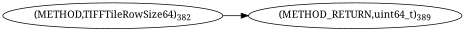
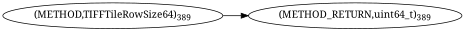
(184, 15) -> (184, 15)
